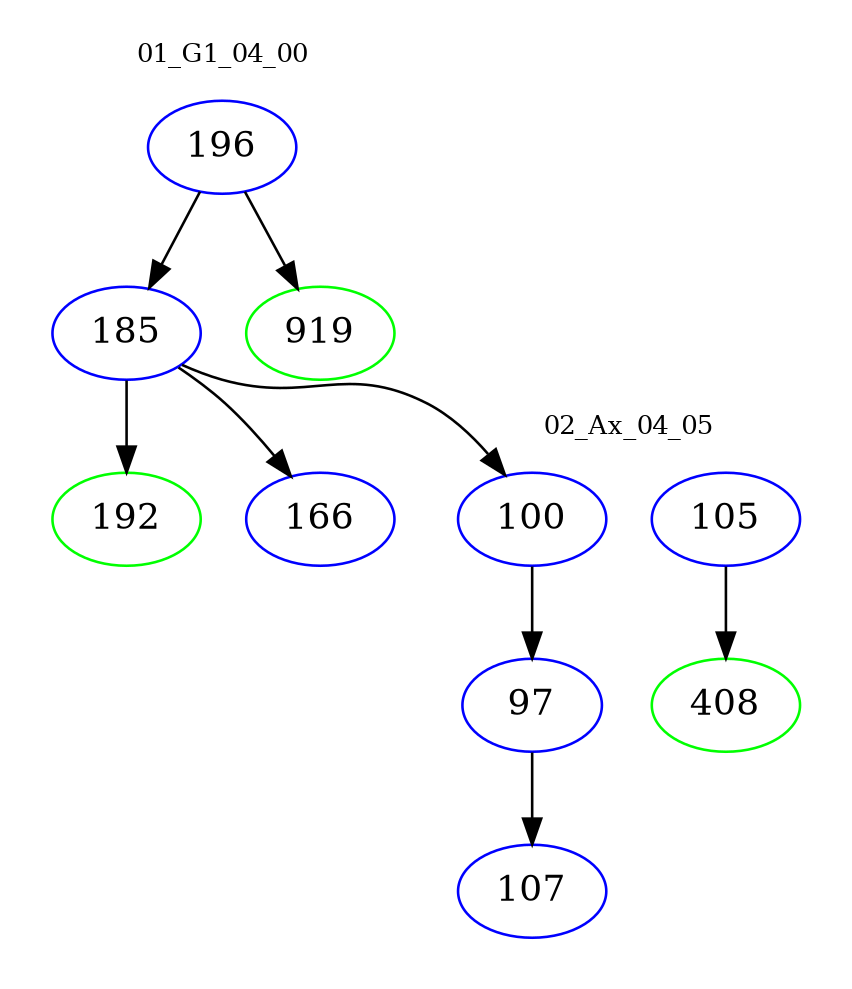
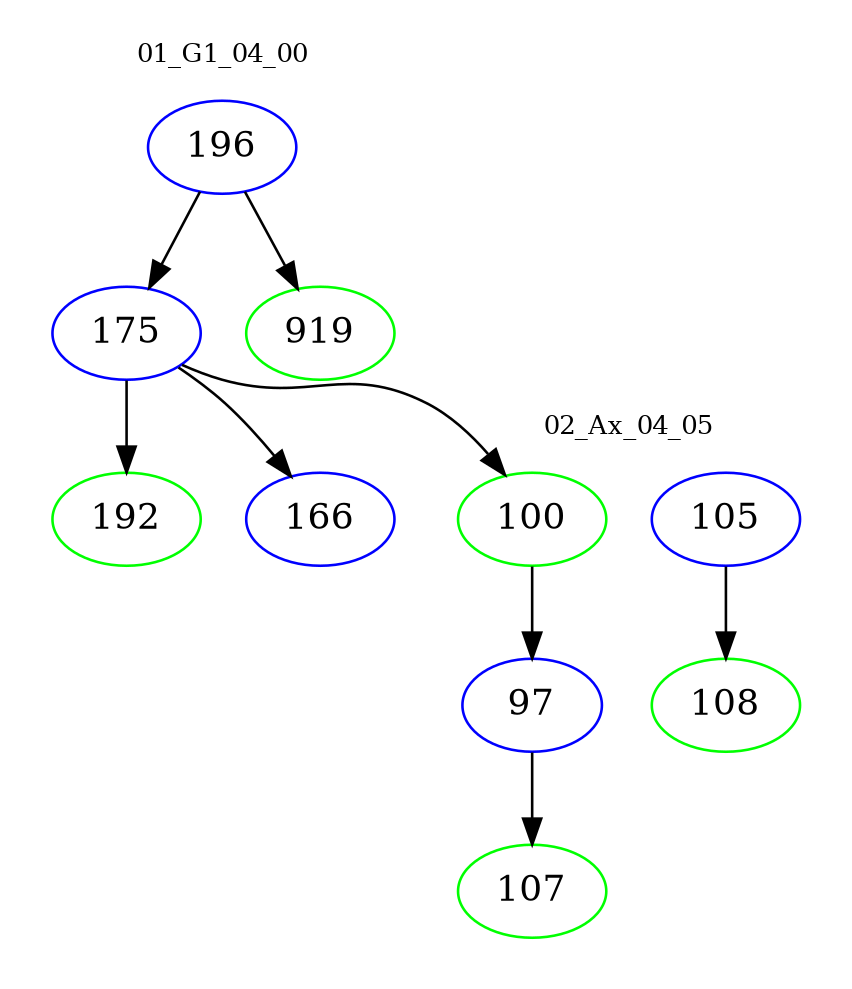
(127, 333) -> (127, 333)
(532, 519) -> (532, 519)
(726, 705) -> (726, 705)
(532, 891) -> (532, 891)
